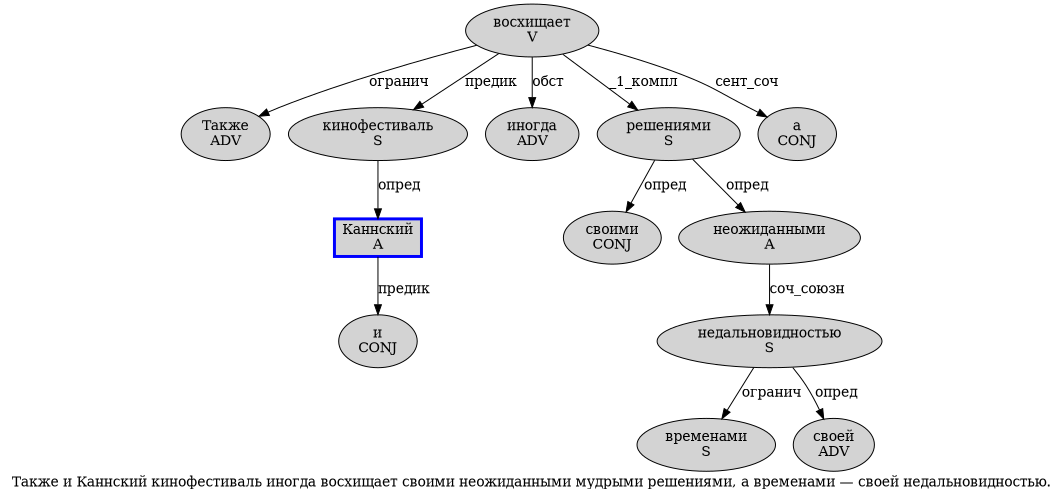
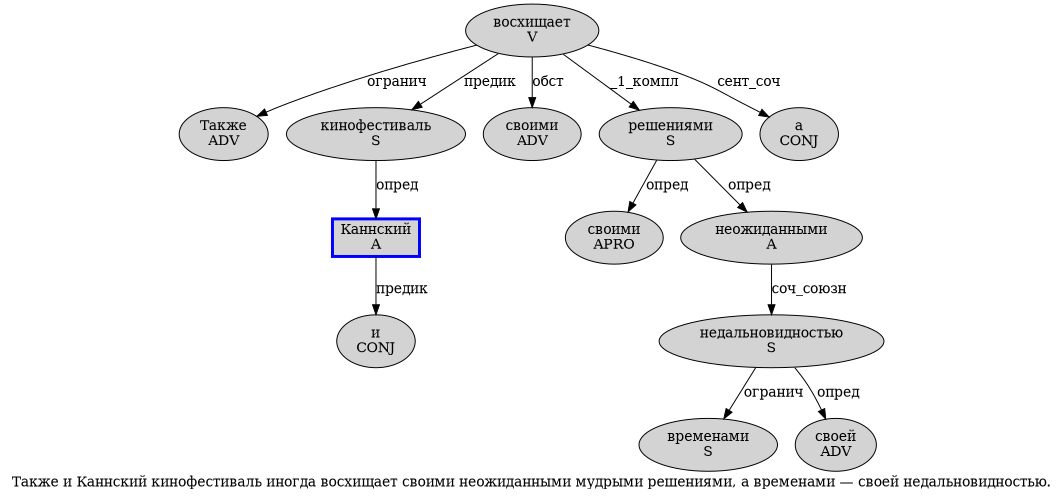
(532, 134) -> (532, 134)
(612, 238) -> (614, 238)
